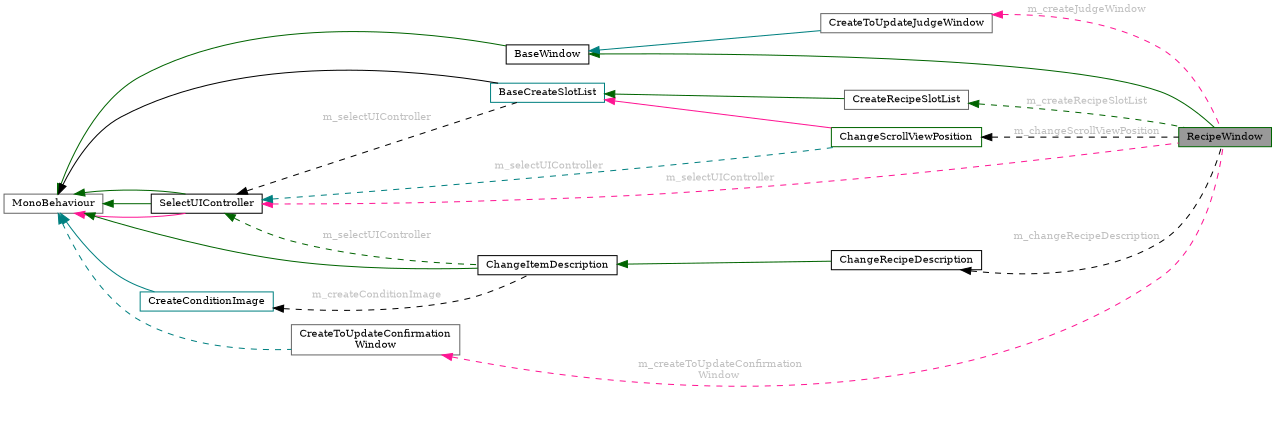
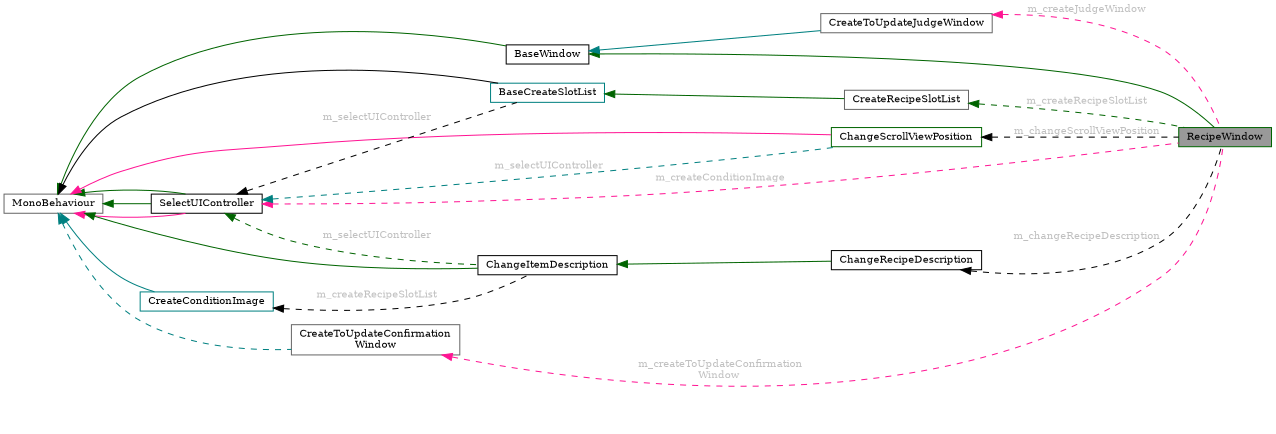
(723, 114) -> (452, 136)
(719, 178) -> (719, 178)
(376, 295) -> (376, 295)
